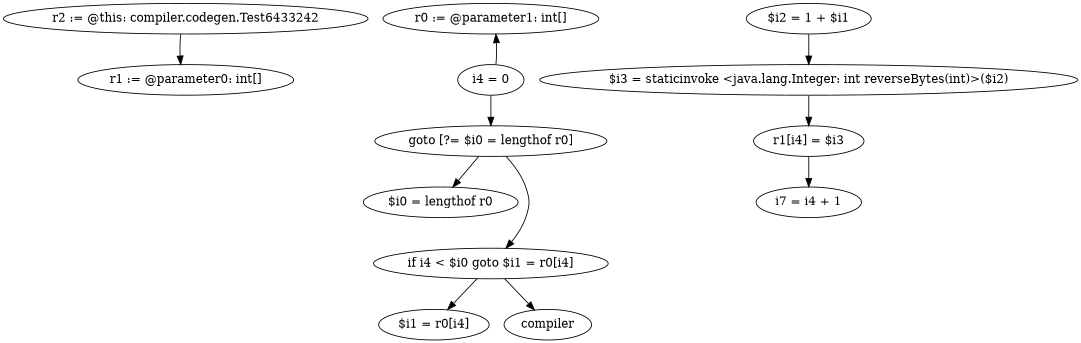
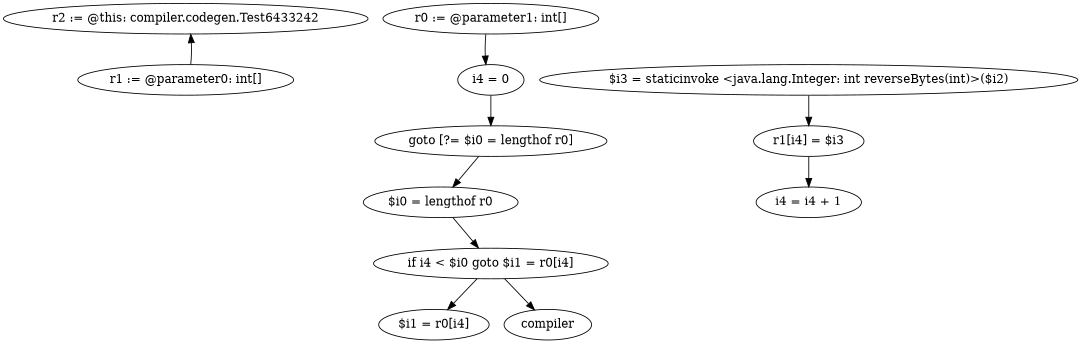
(809, 19) -> none
(180, 45) -> (191, 54)
(497, 54) -> (485, 45)
(529, 198) -> (463, 229)
(809, 202) -> (809, 202)
